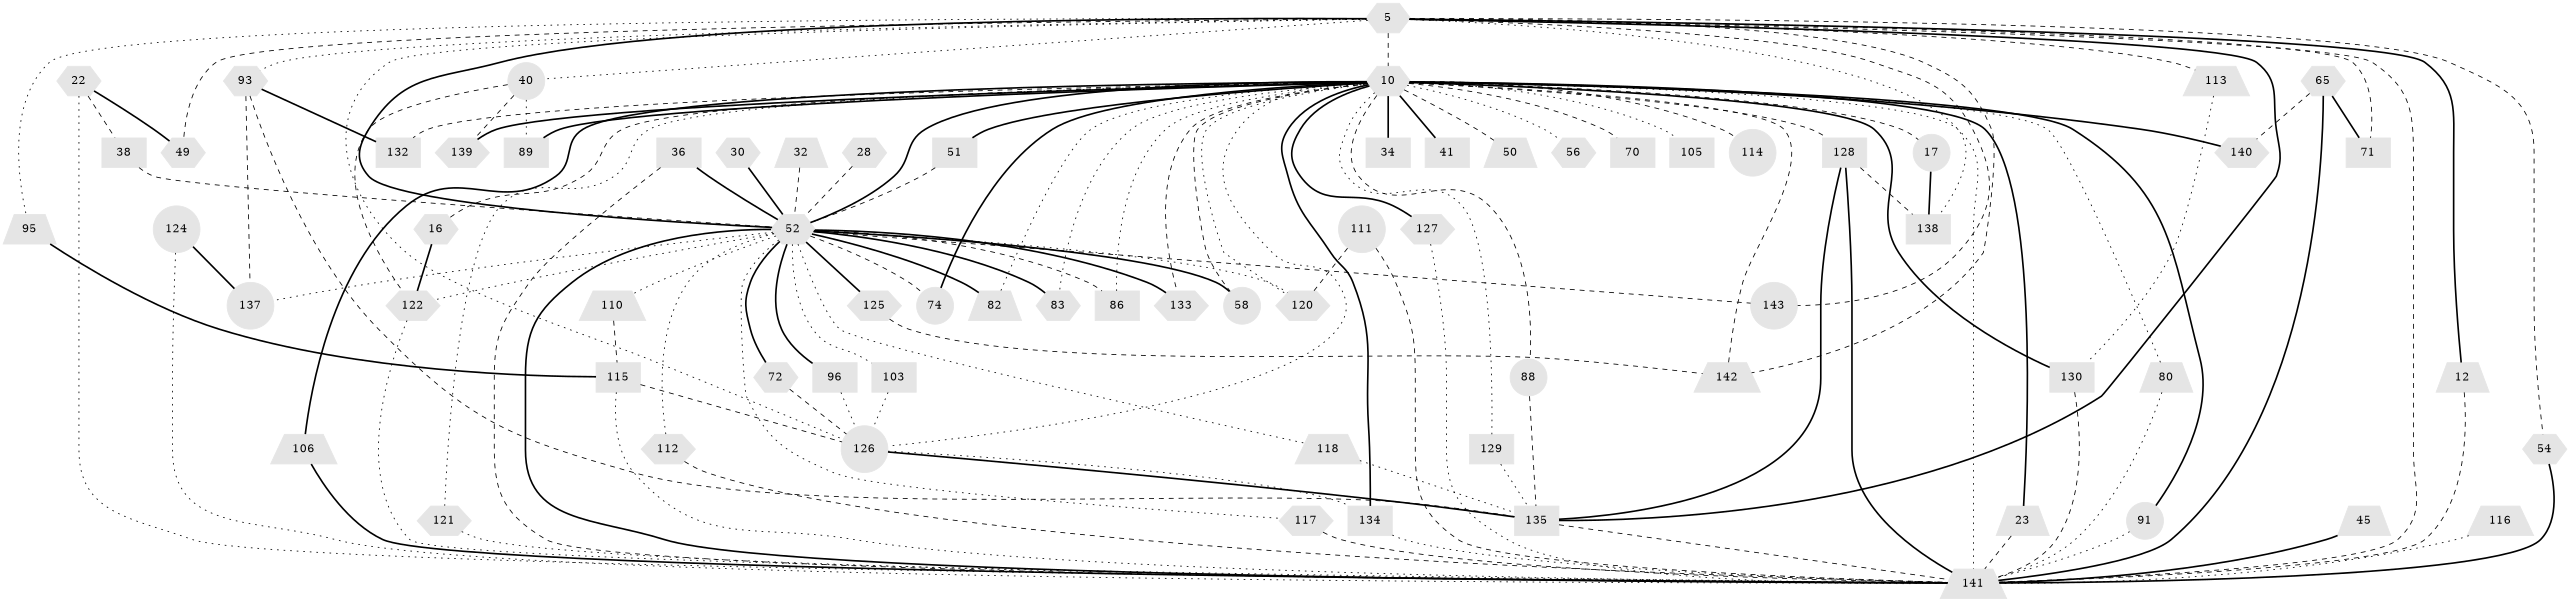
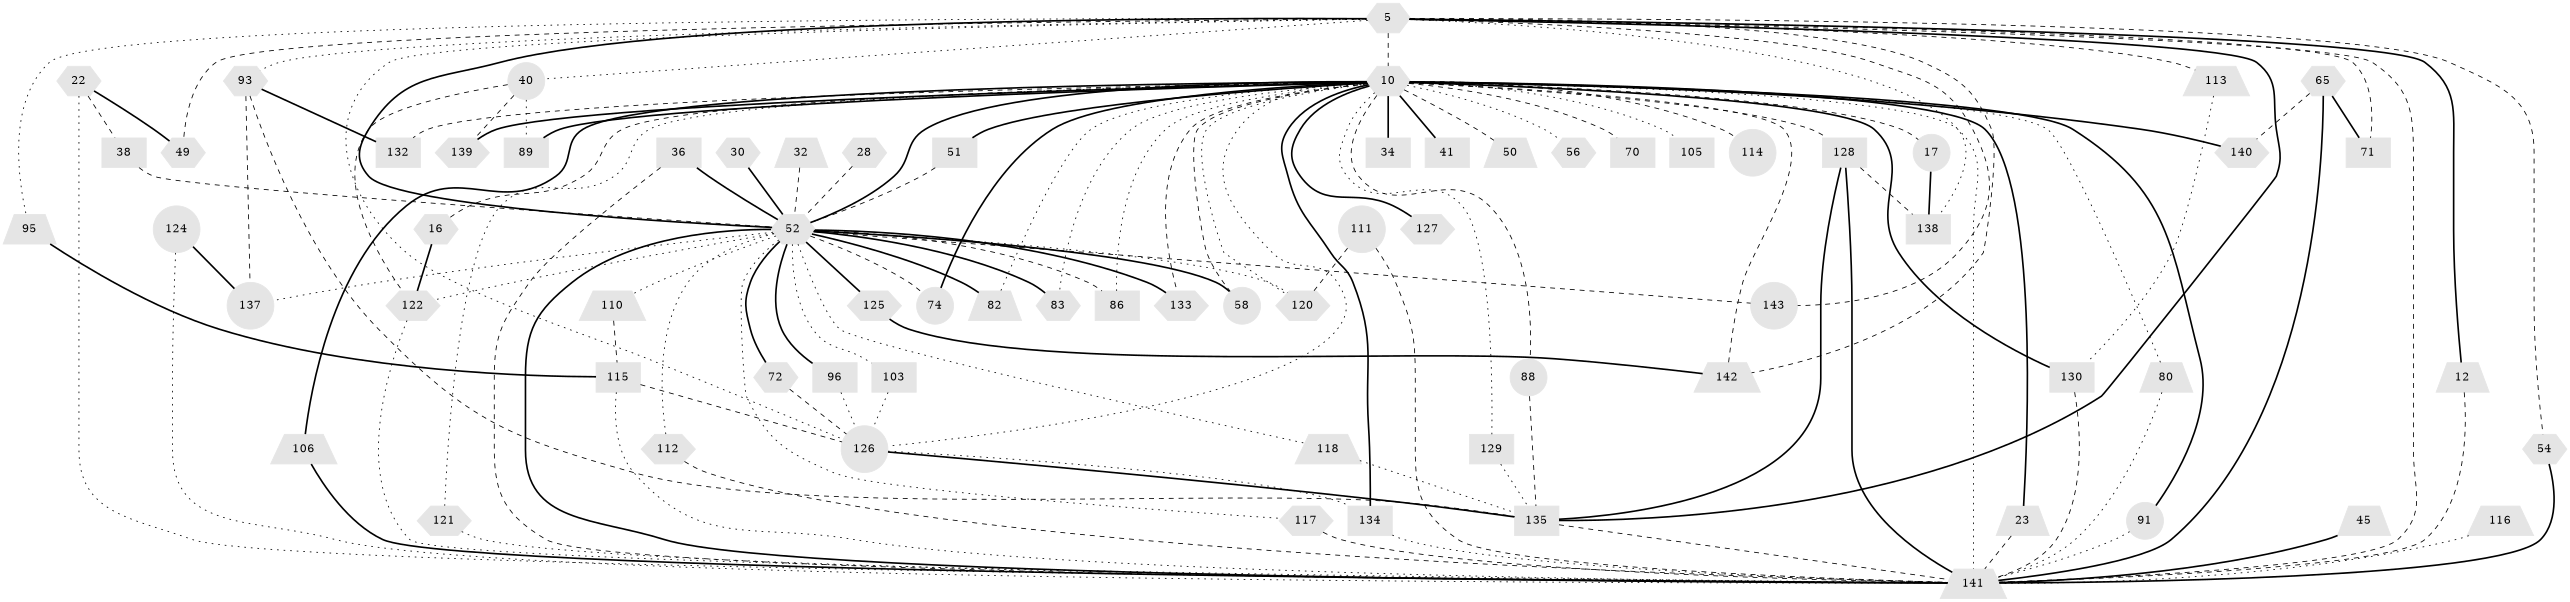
(1274, 357) -> (1274, 357)
(1529, 548) -> none
